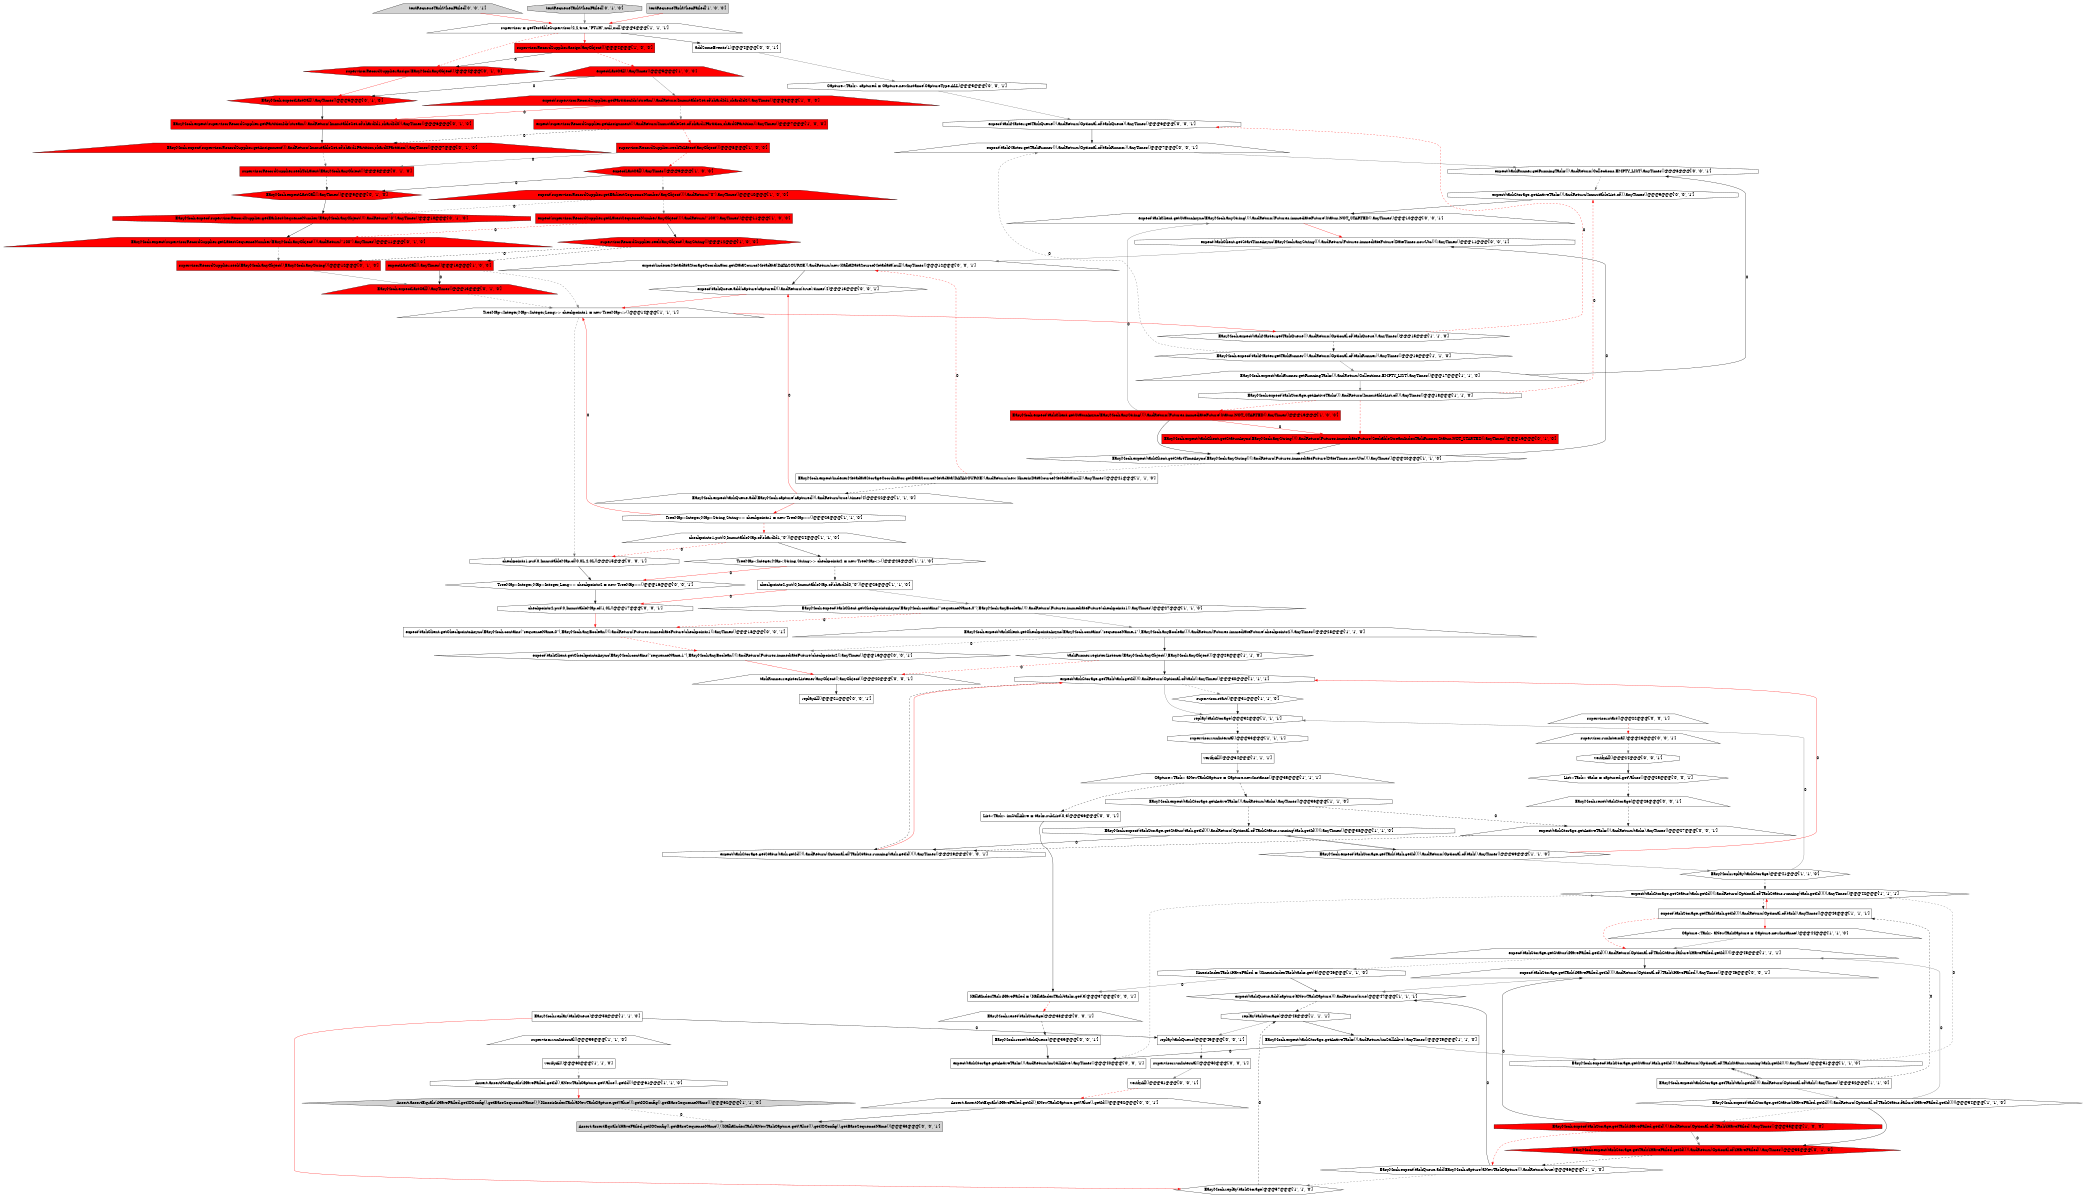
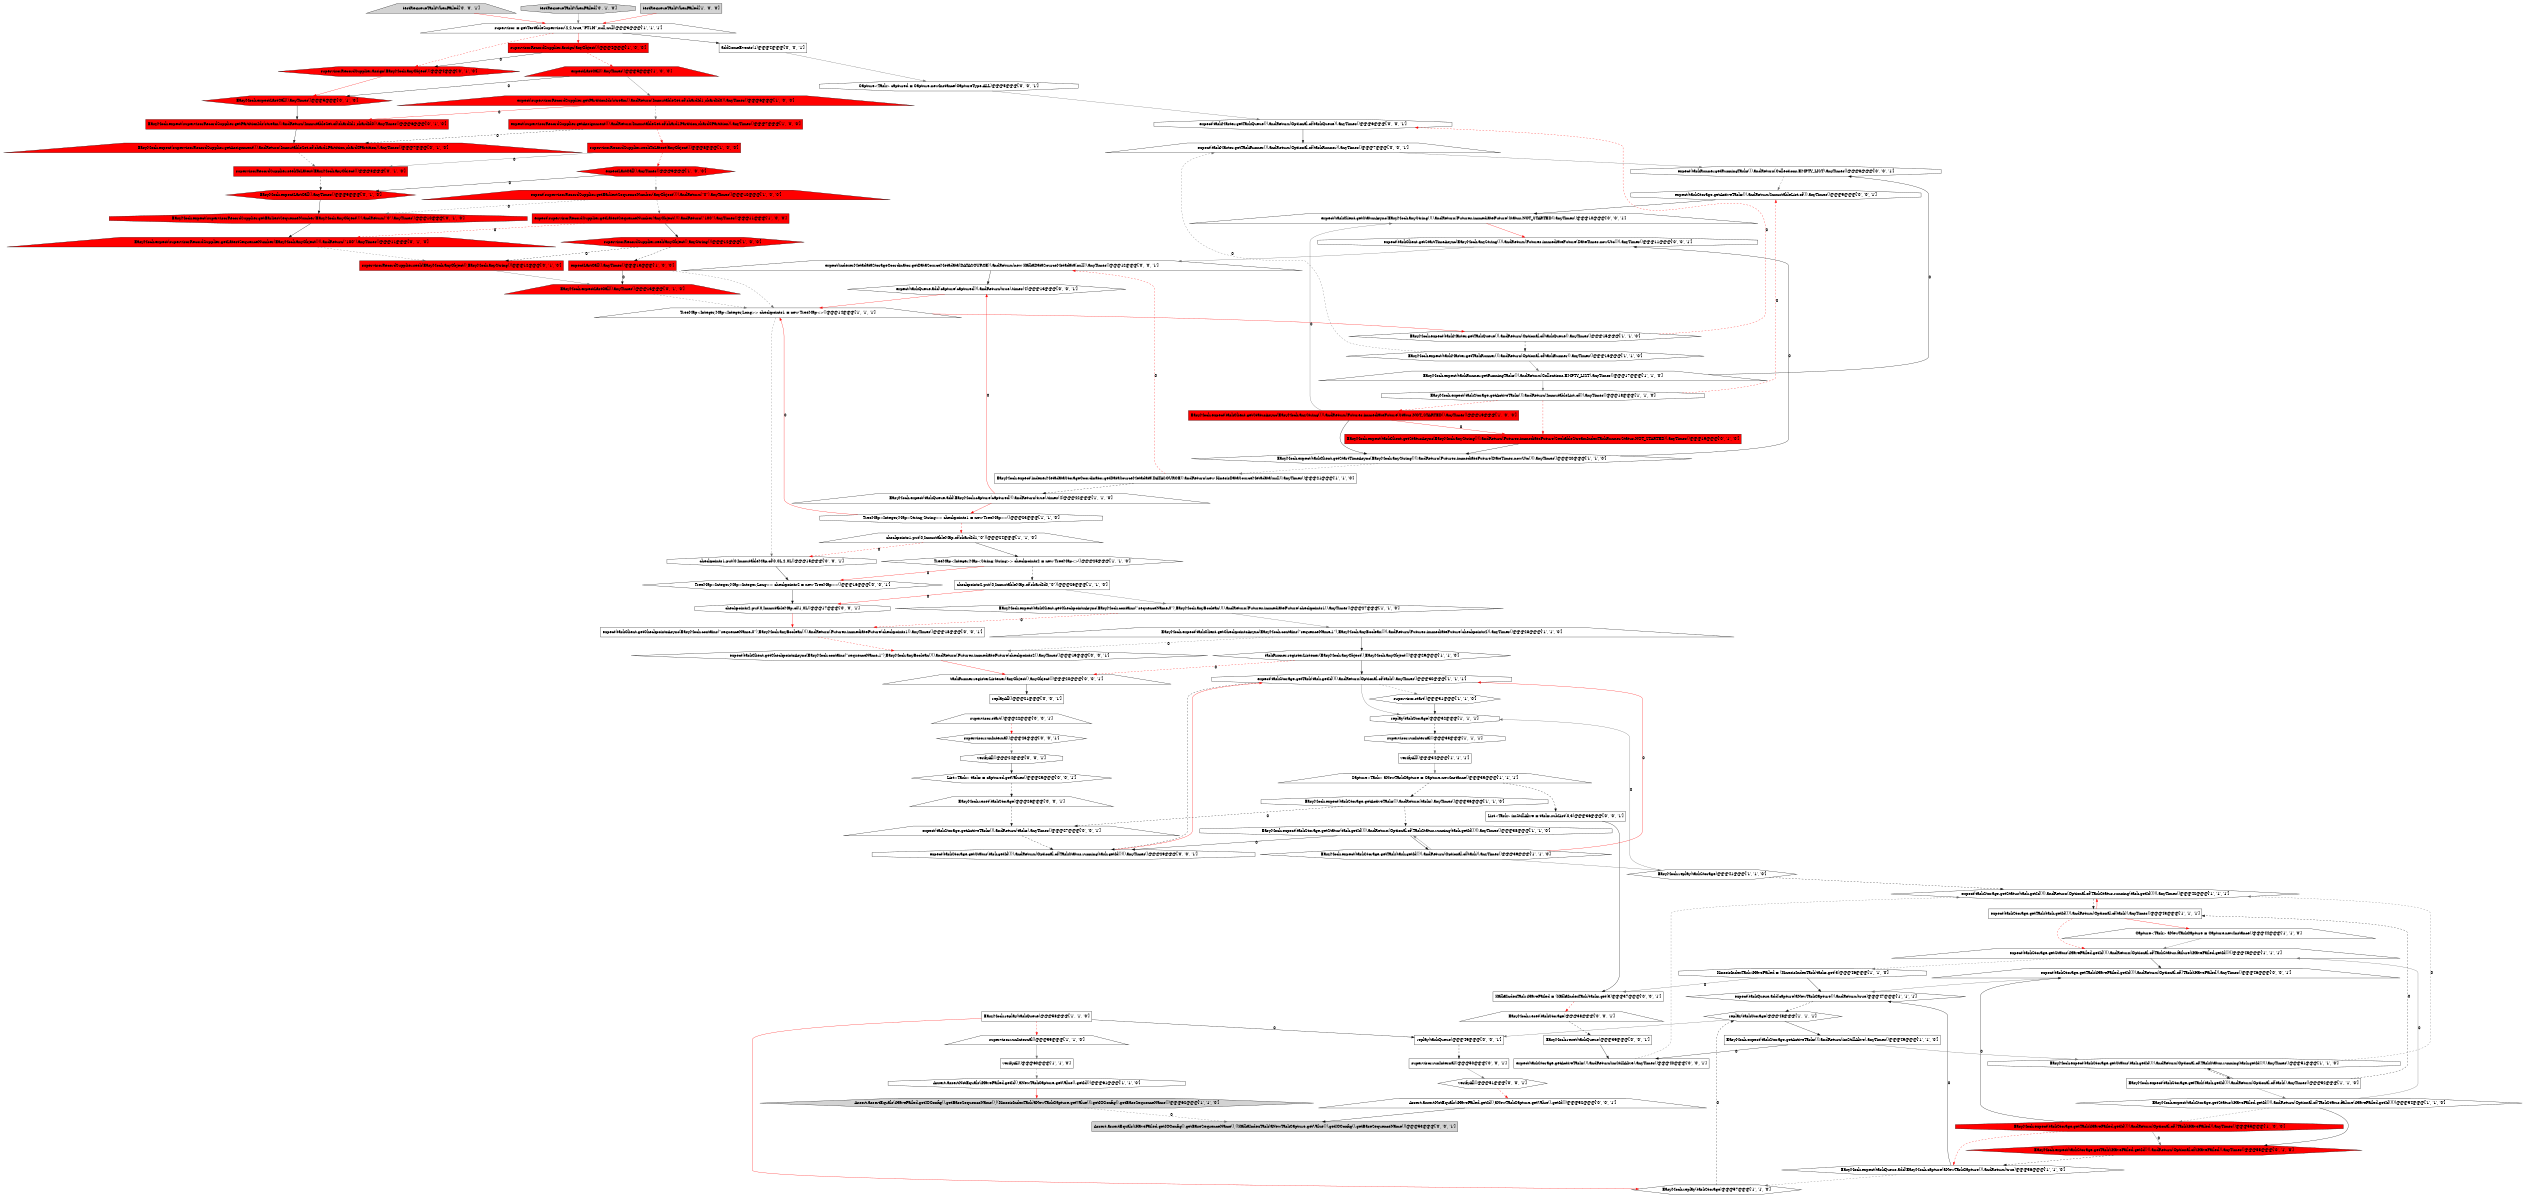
(1628, 739) -> (1012, 739)
(1286, 1016) -> (1773, 1016)
none -> (1037, 1027)
(1164, 1083) -> (1493, 1083)
